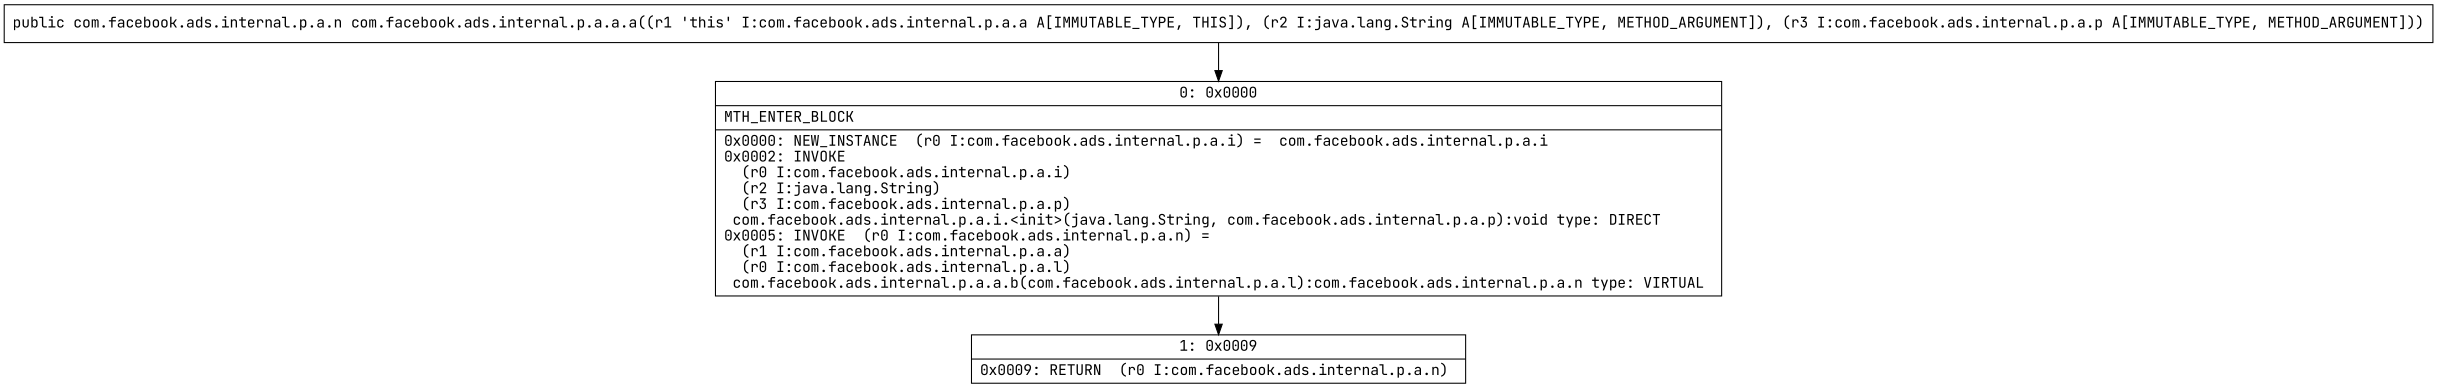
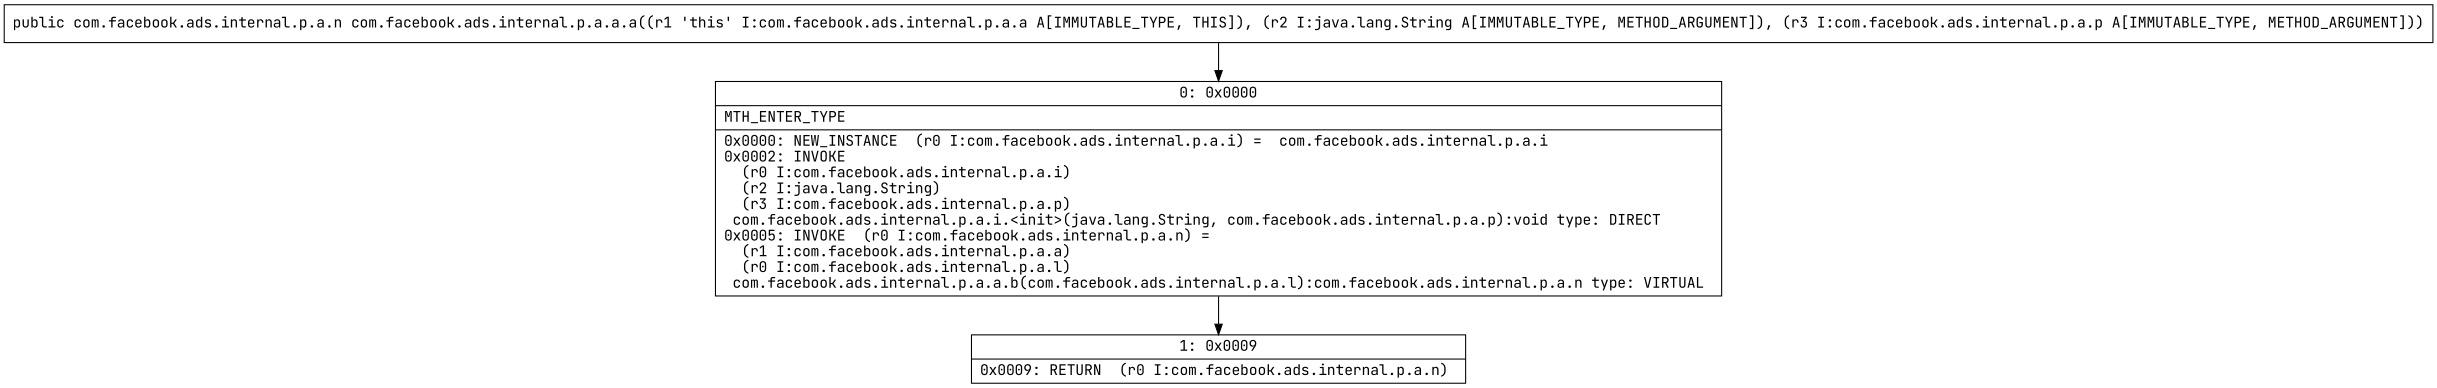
(789, 117) -> (785, 117)
